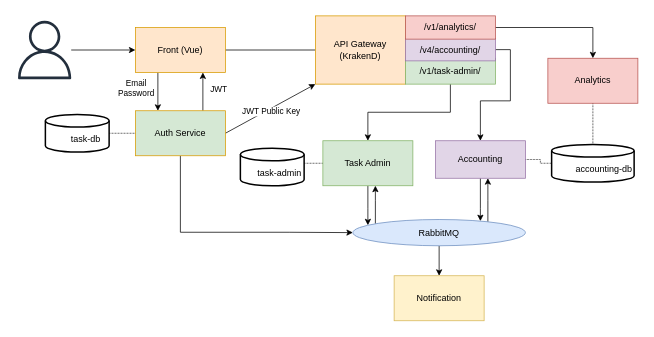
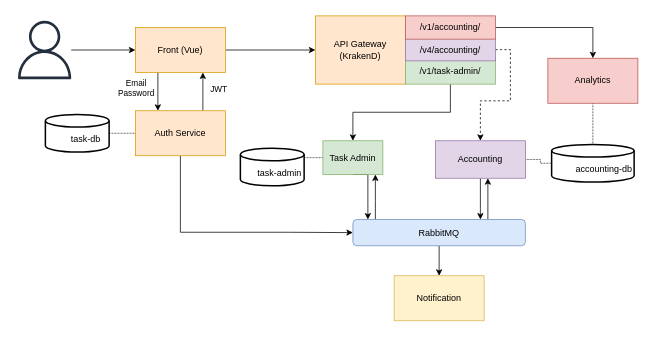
(450, 27) -> (450, 27)
(311, 50) -> (309, 50)
(510, 101) -> (510, 101)
(268, 110) -> none
(180, 133) -> (180, 133)
(368, 163) -> (353, 158)
(439, 233) -> (439, 233)
